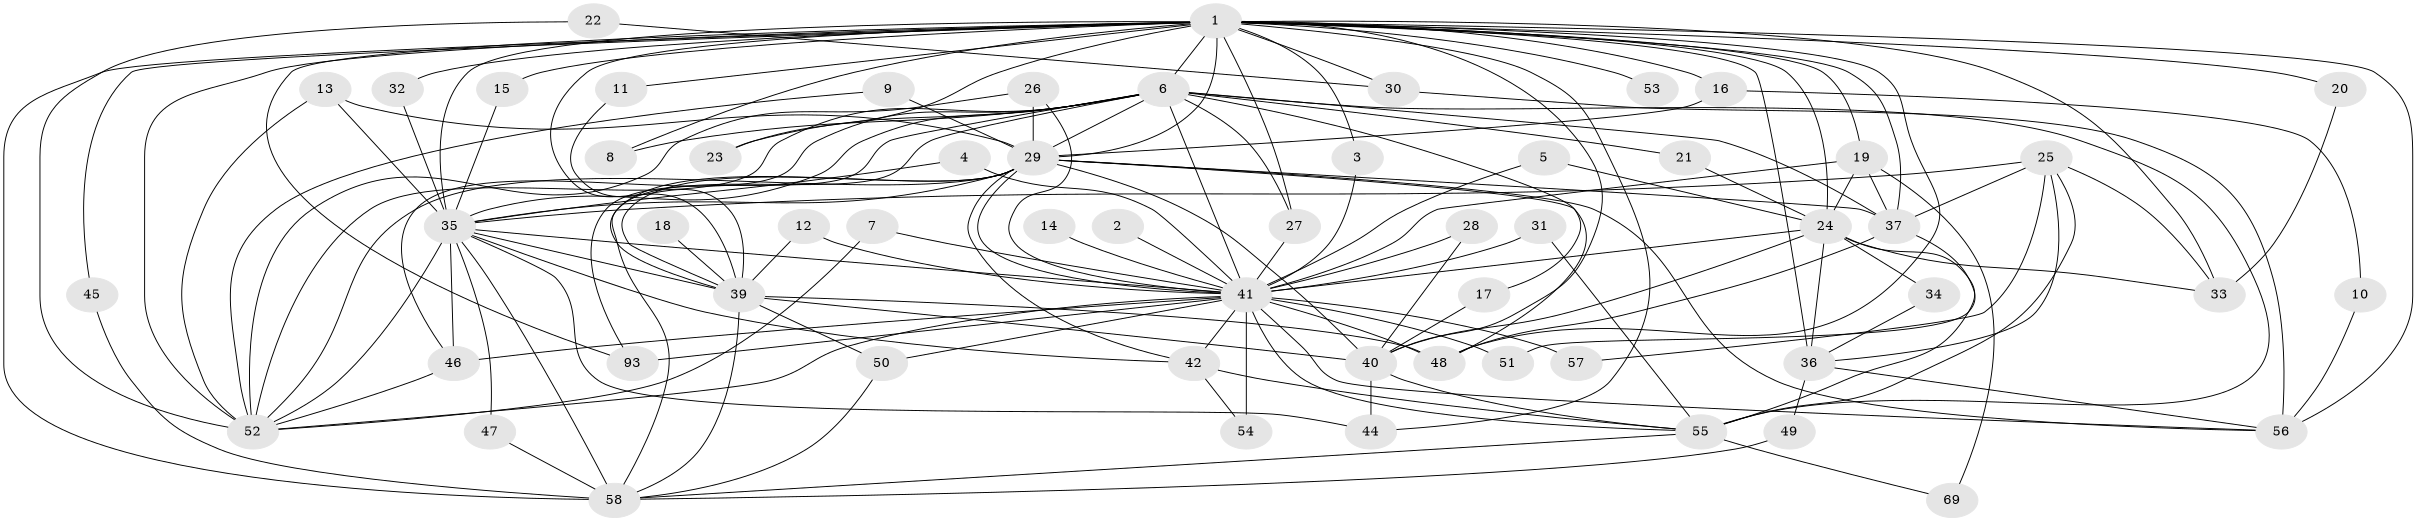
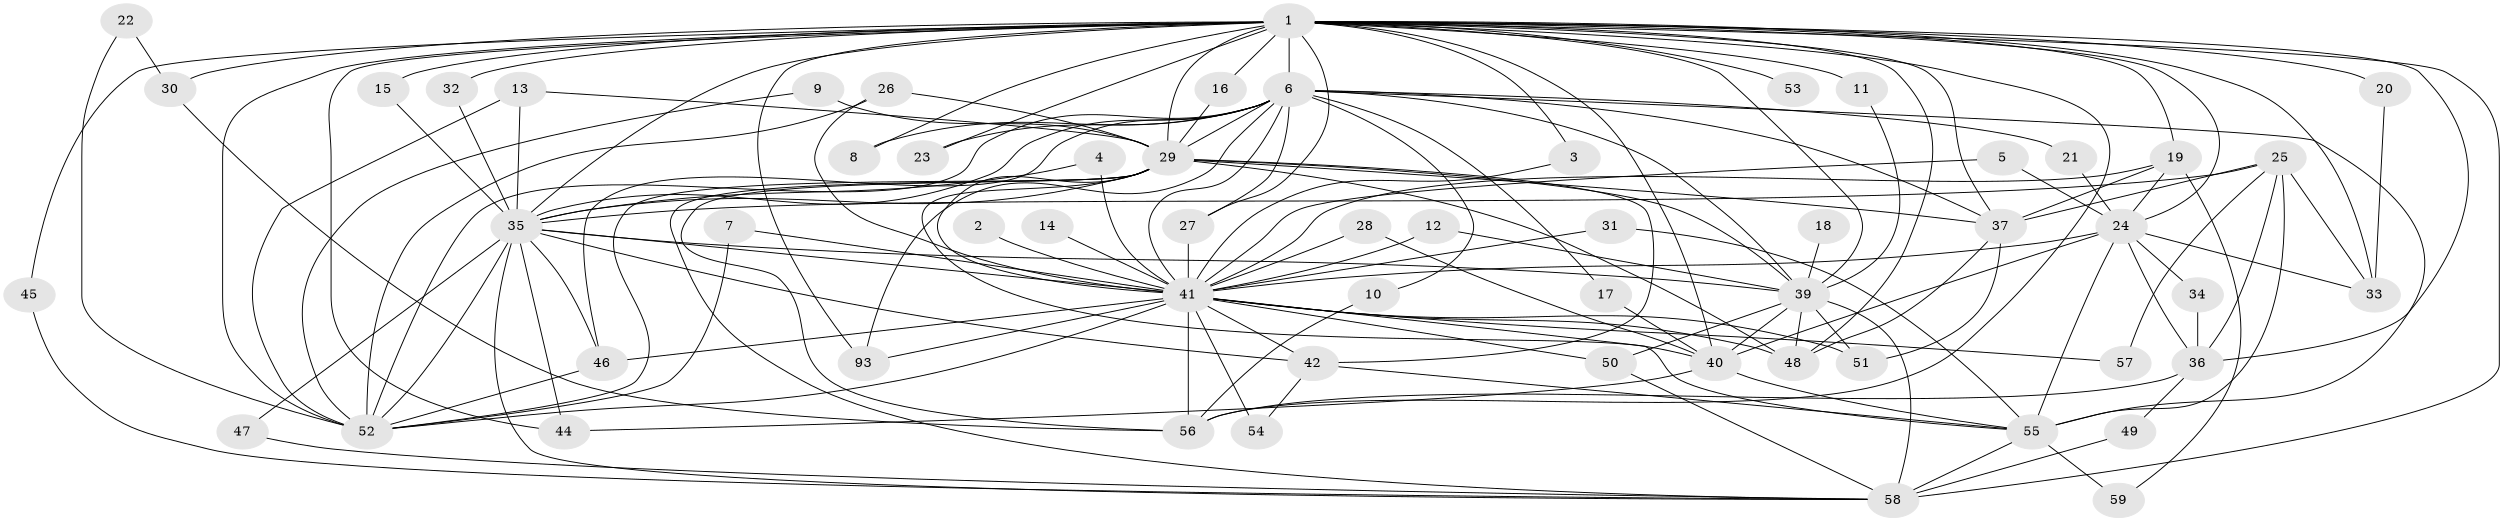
(2105, 108) -> (1429, 163)
none -> (1833, 329)
(1952, 500) -> (2119, 500)
